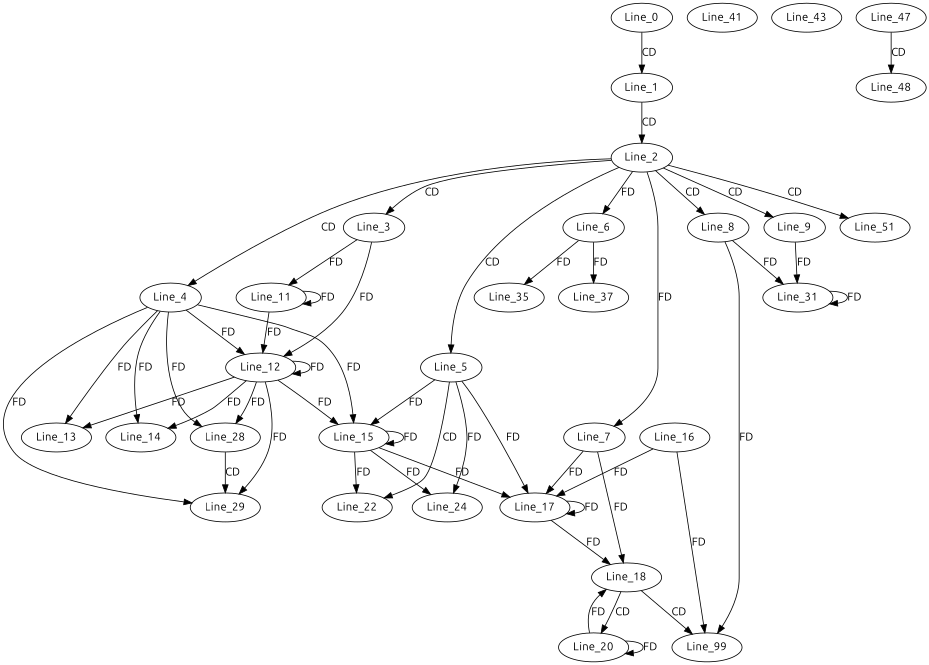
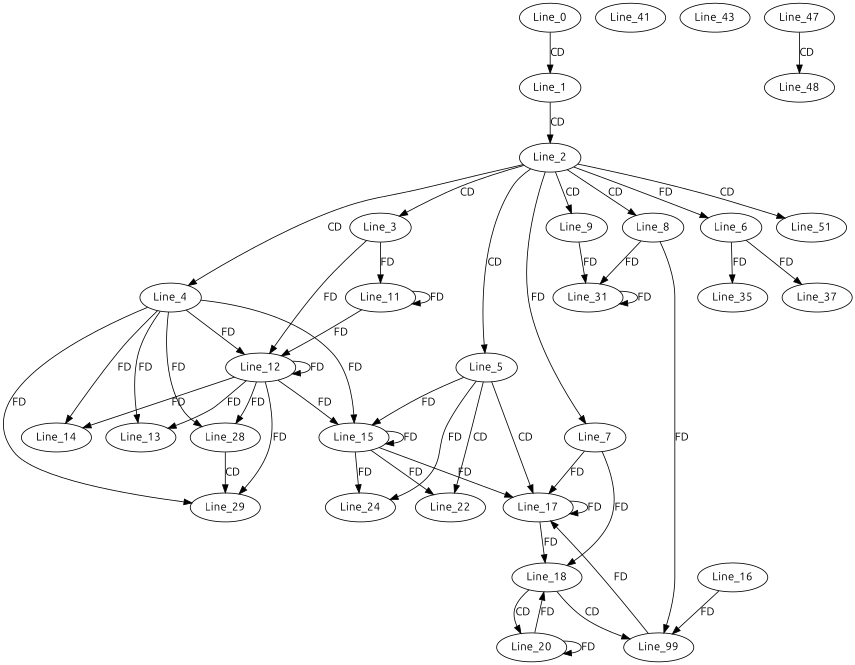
(513, 437) -> (526, 437)
(609, 471) -> (604, 579)
